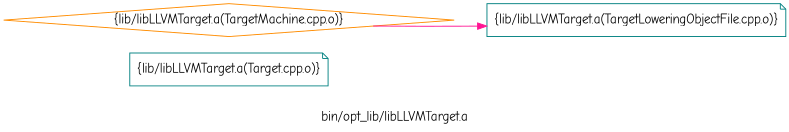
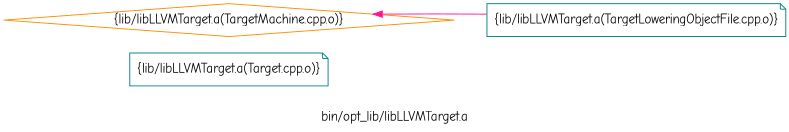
(425, 26) -> (435, 14)
